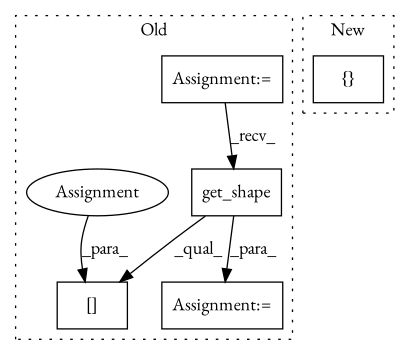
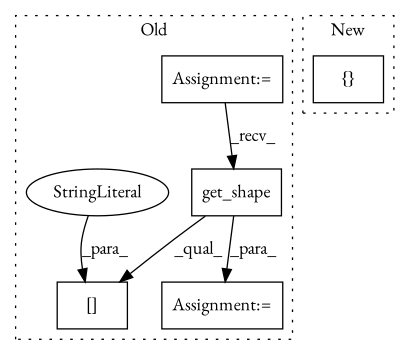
(97, 192) -> (97, 192)
